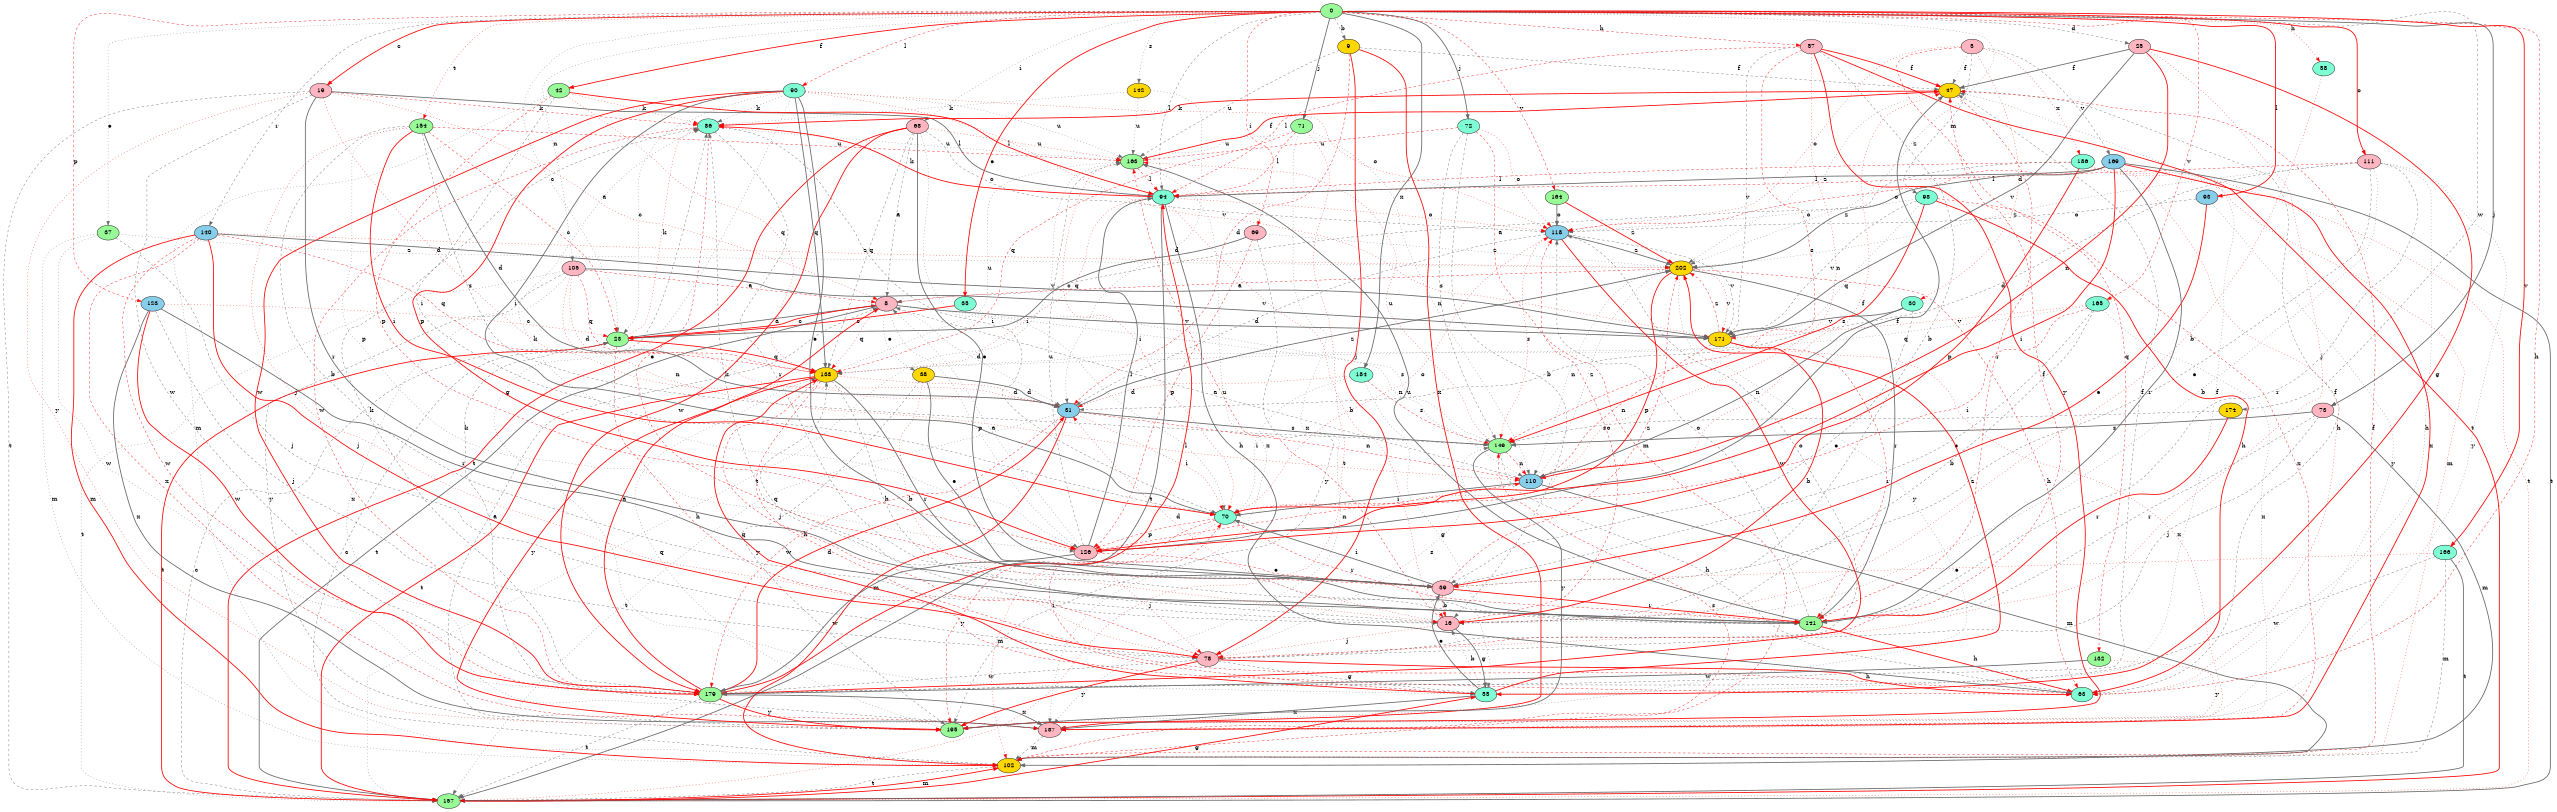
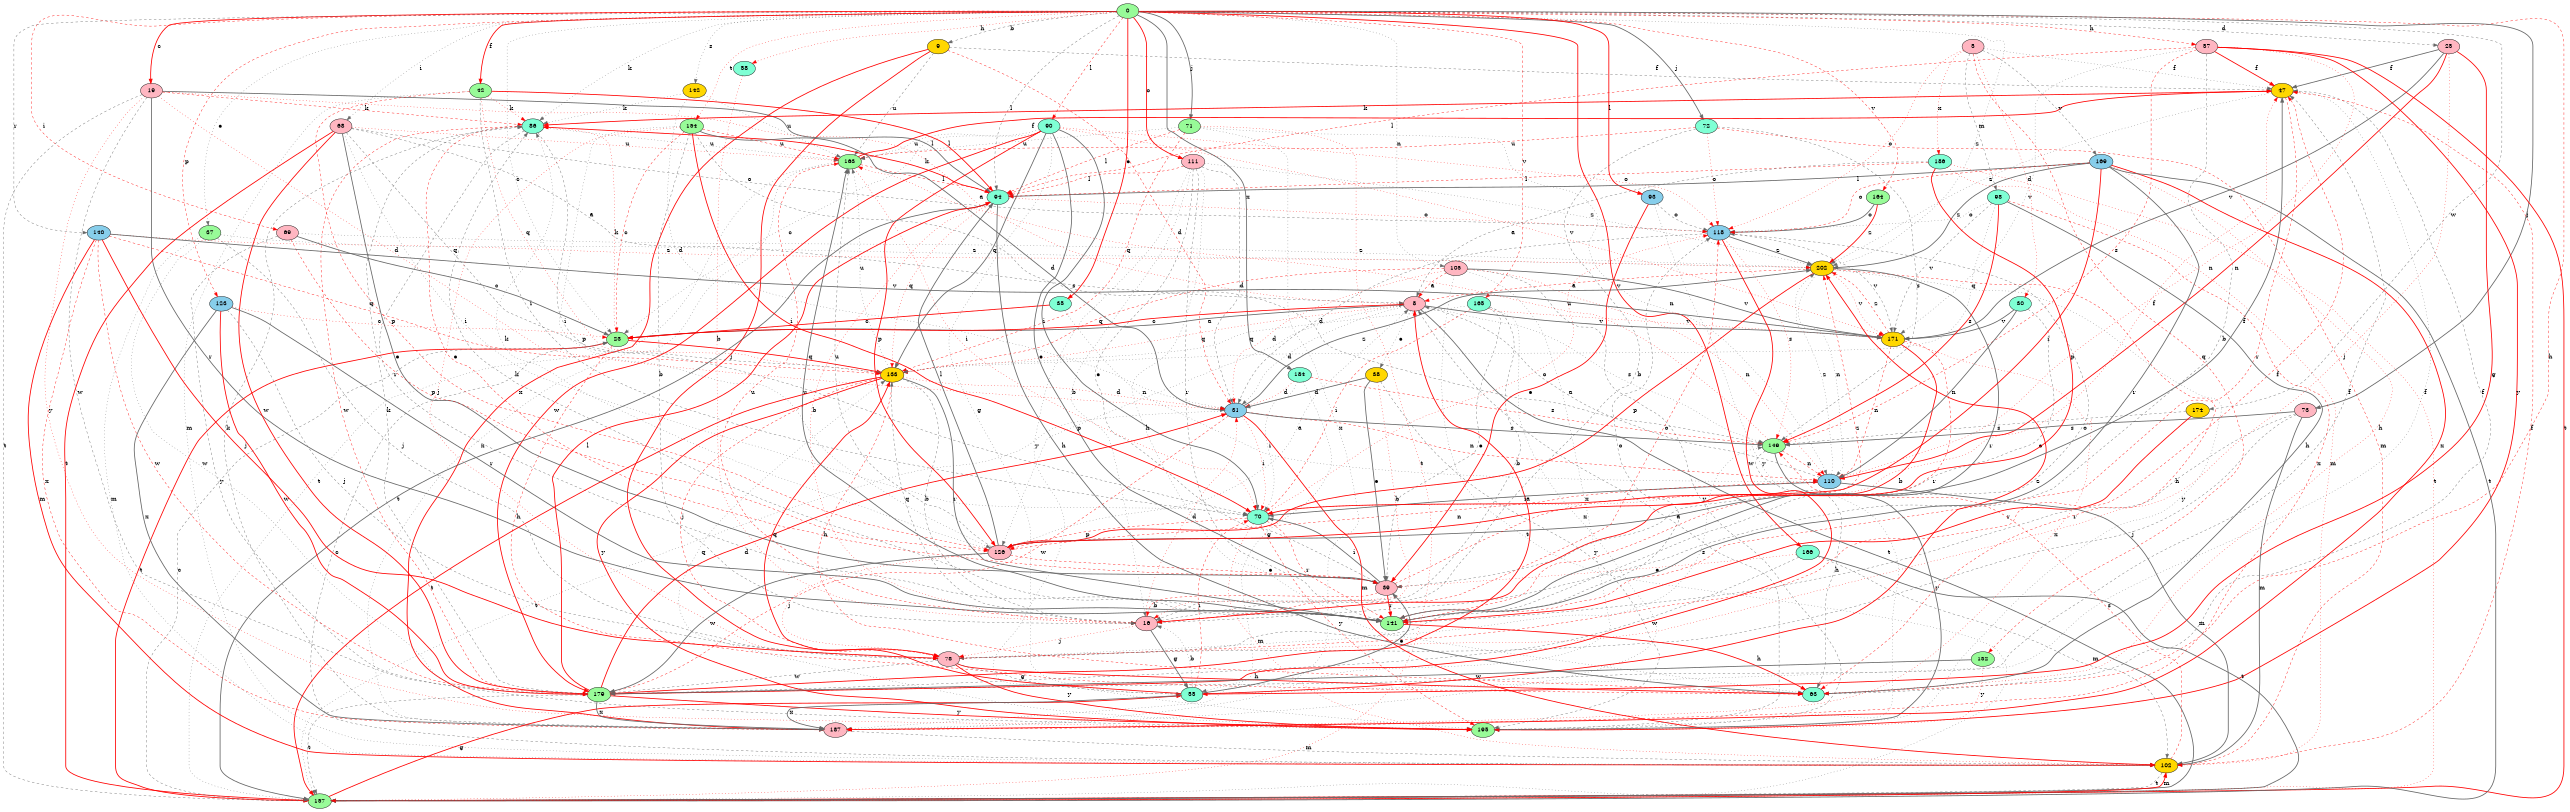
(753, 108) -> (713, 26)
(1746, 173) -> (2035, 134)
(2221, 397) -> (2256, 494)
